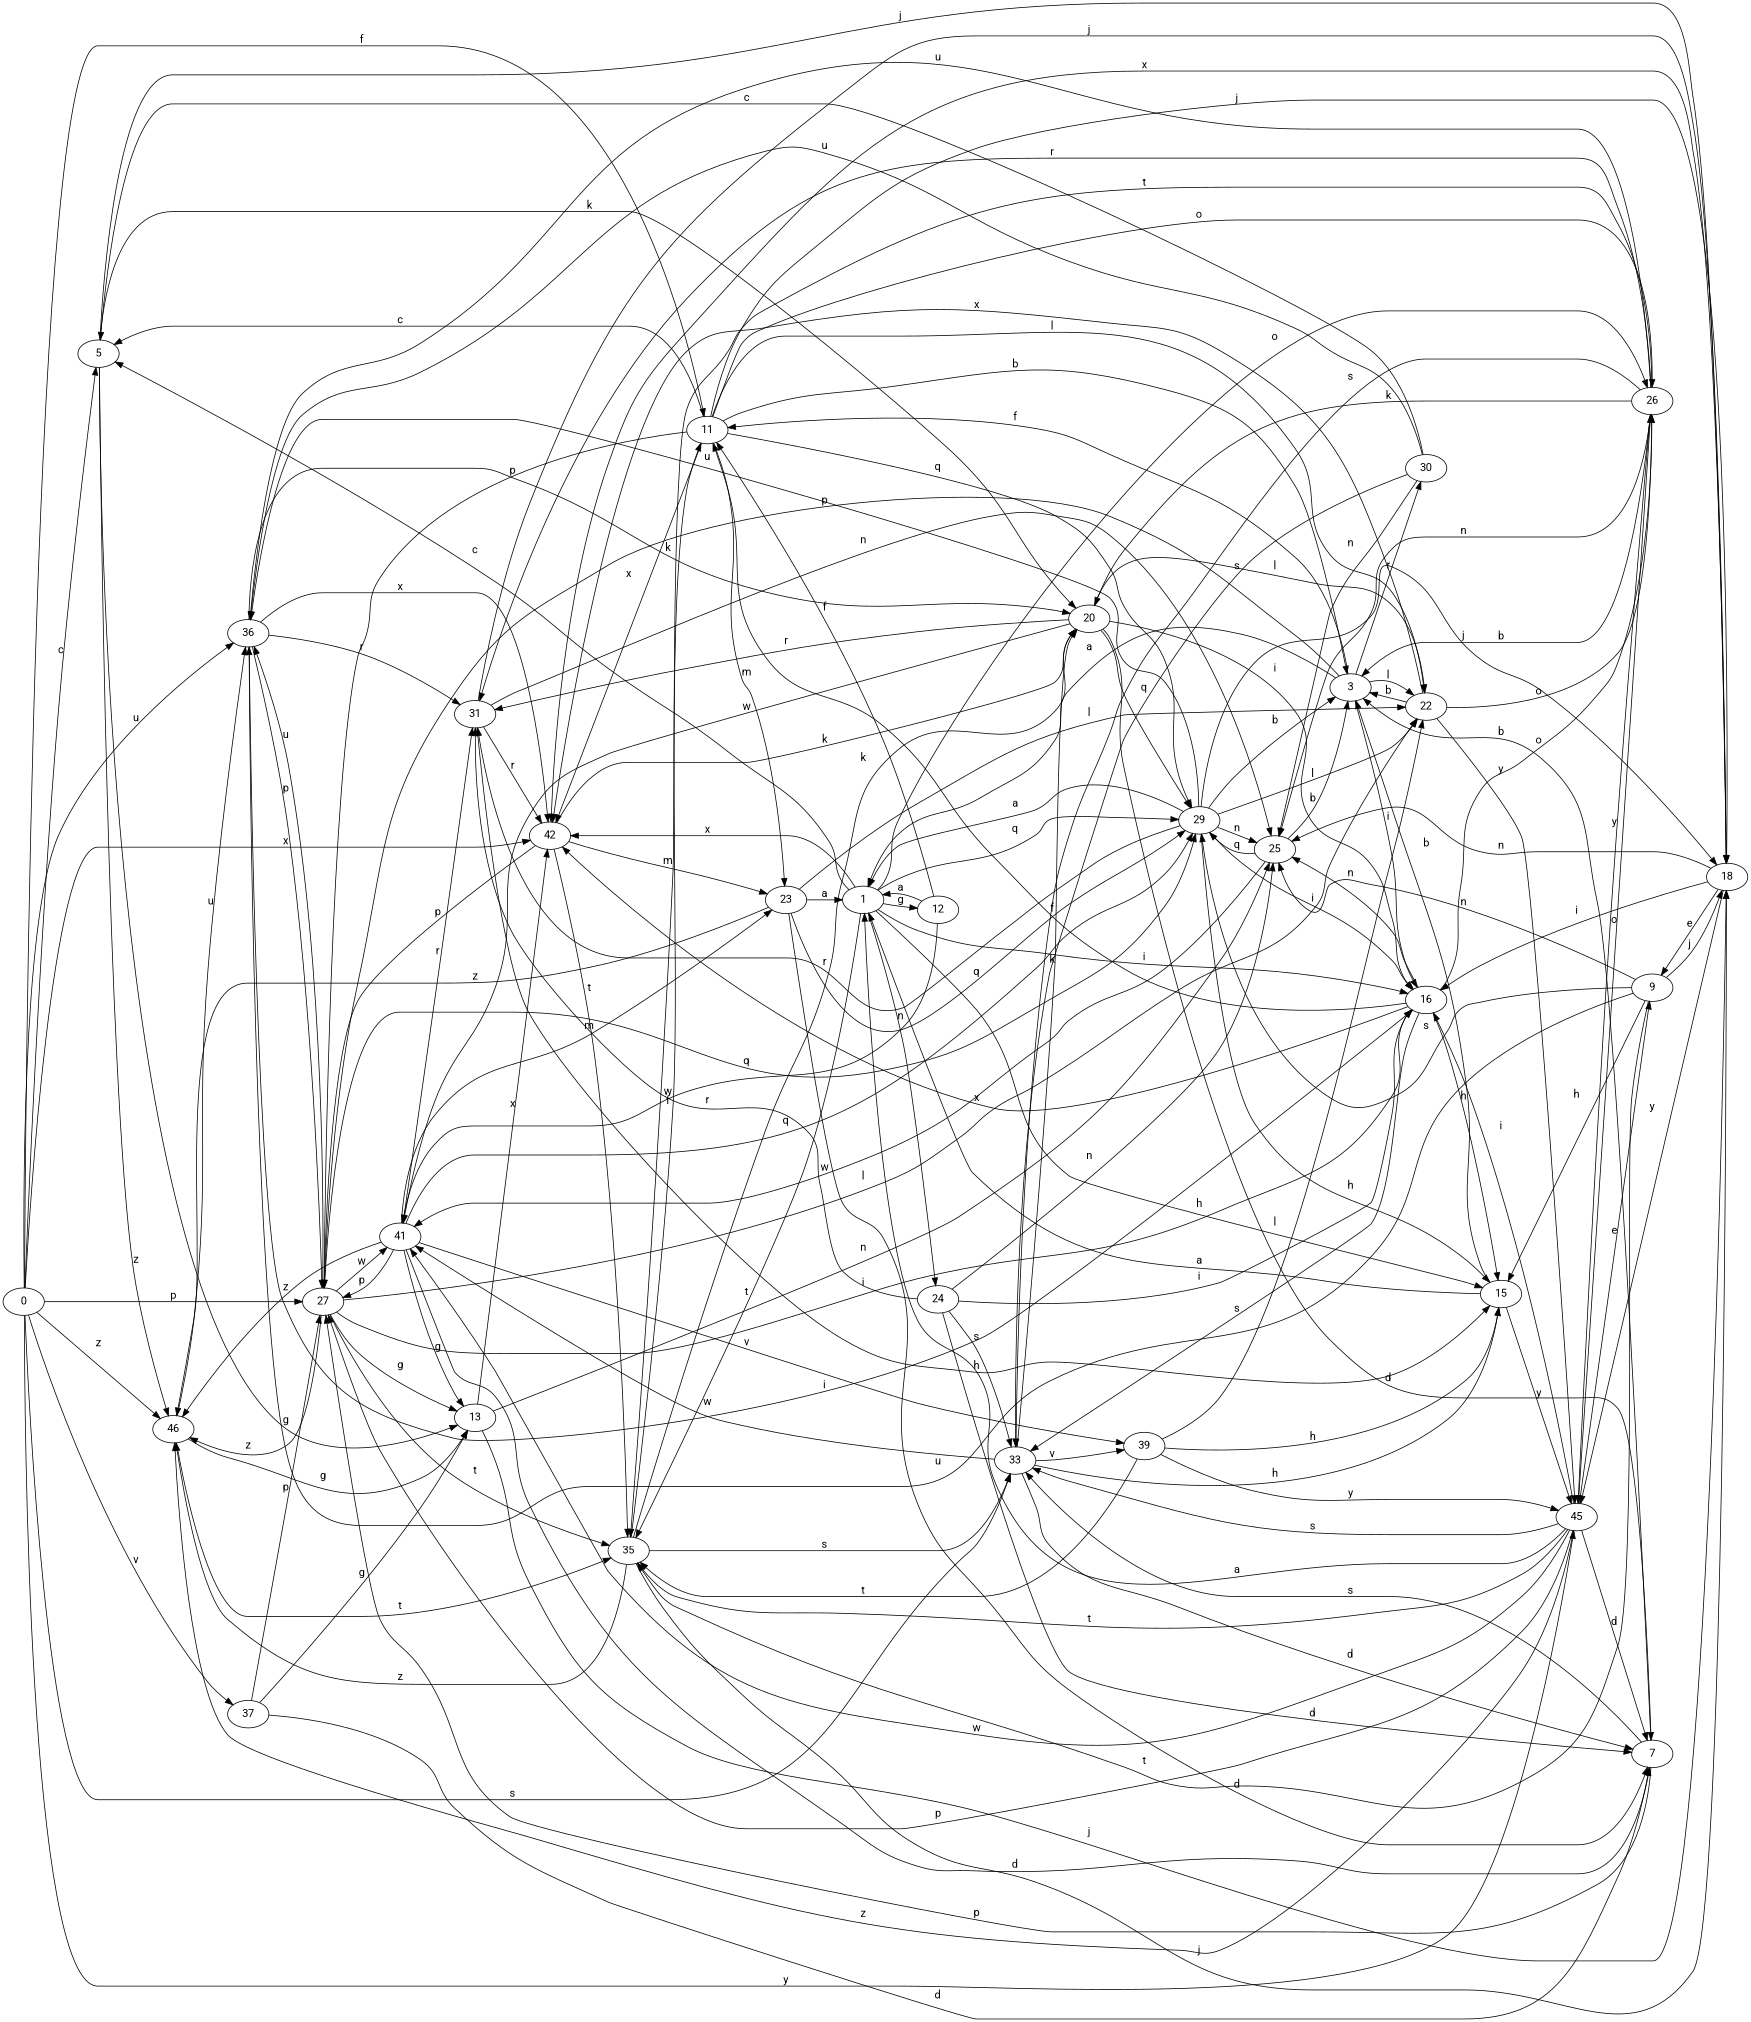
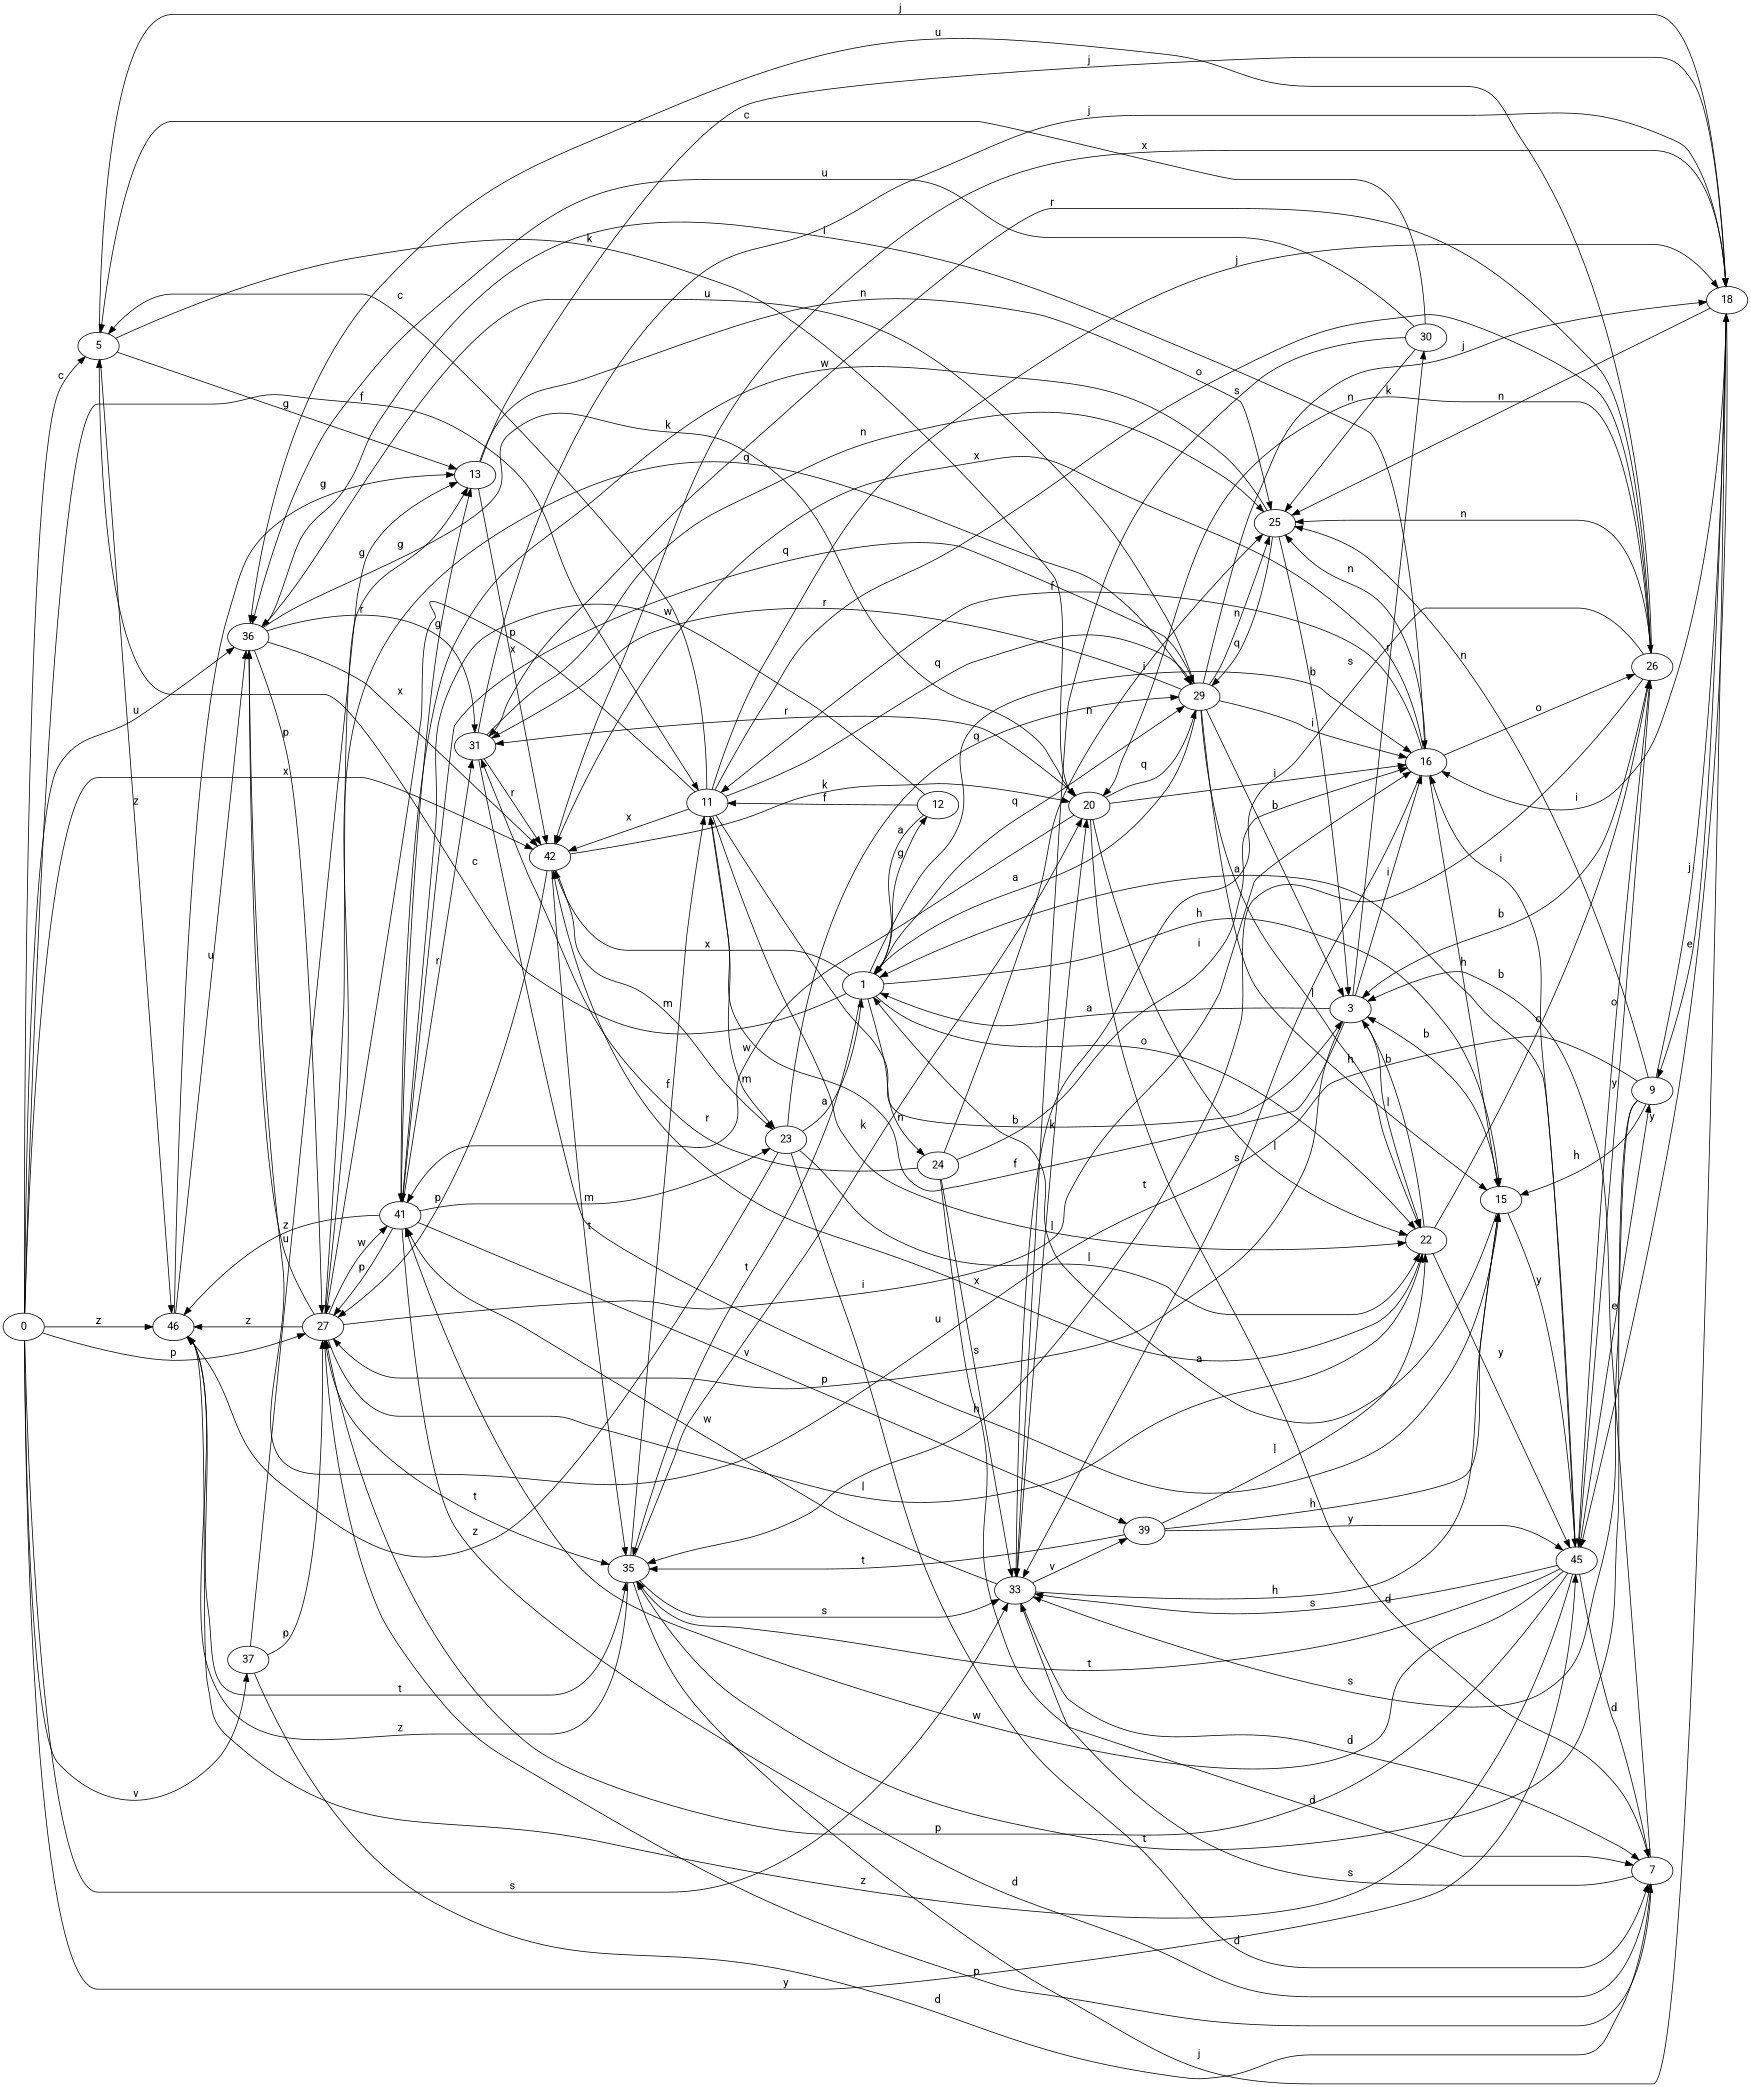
(1175, 441) -> (1166, 1054)
(1358, 1107) -> (1576, 1659)
